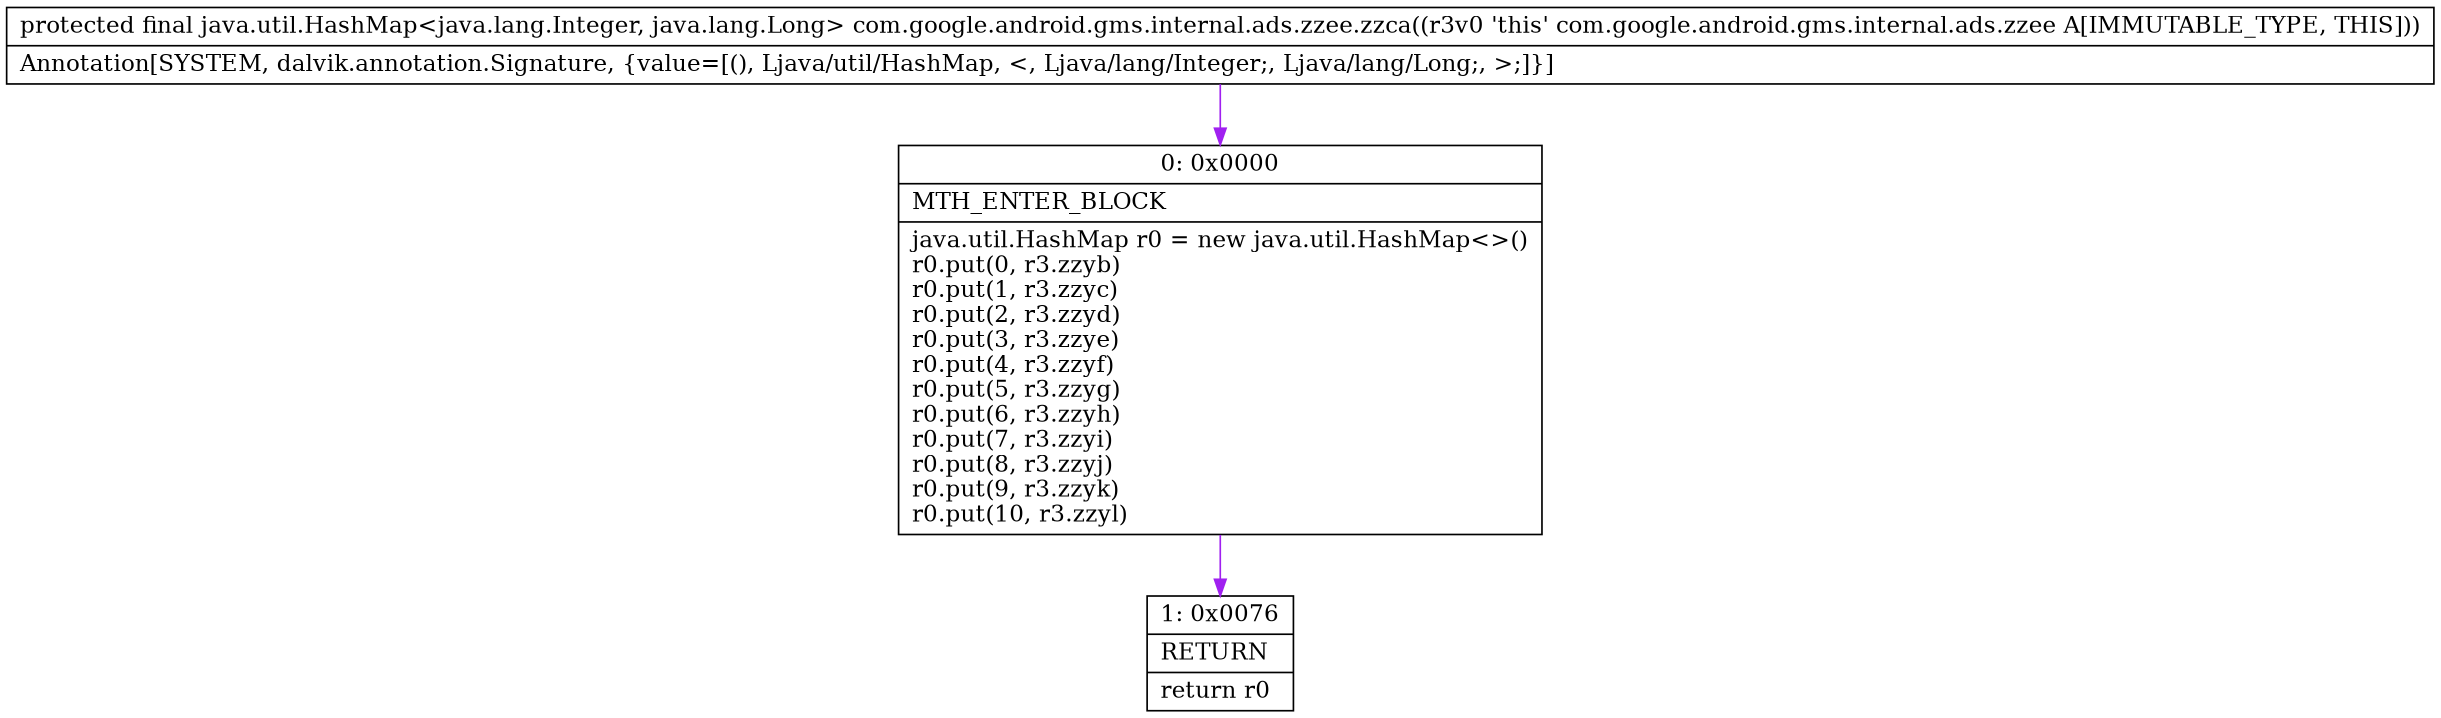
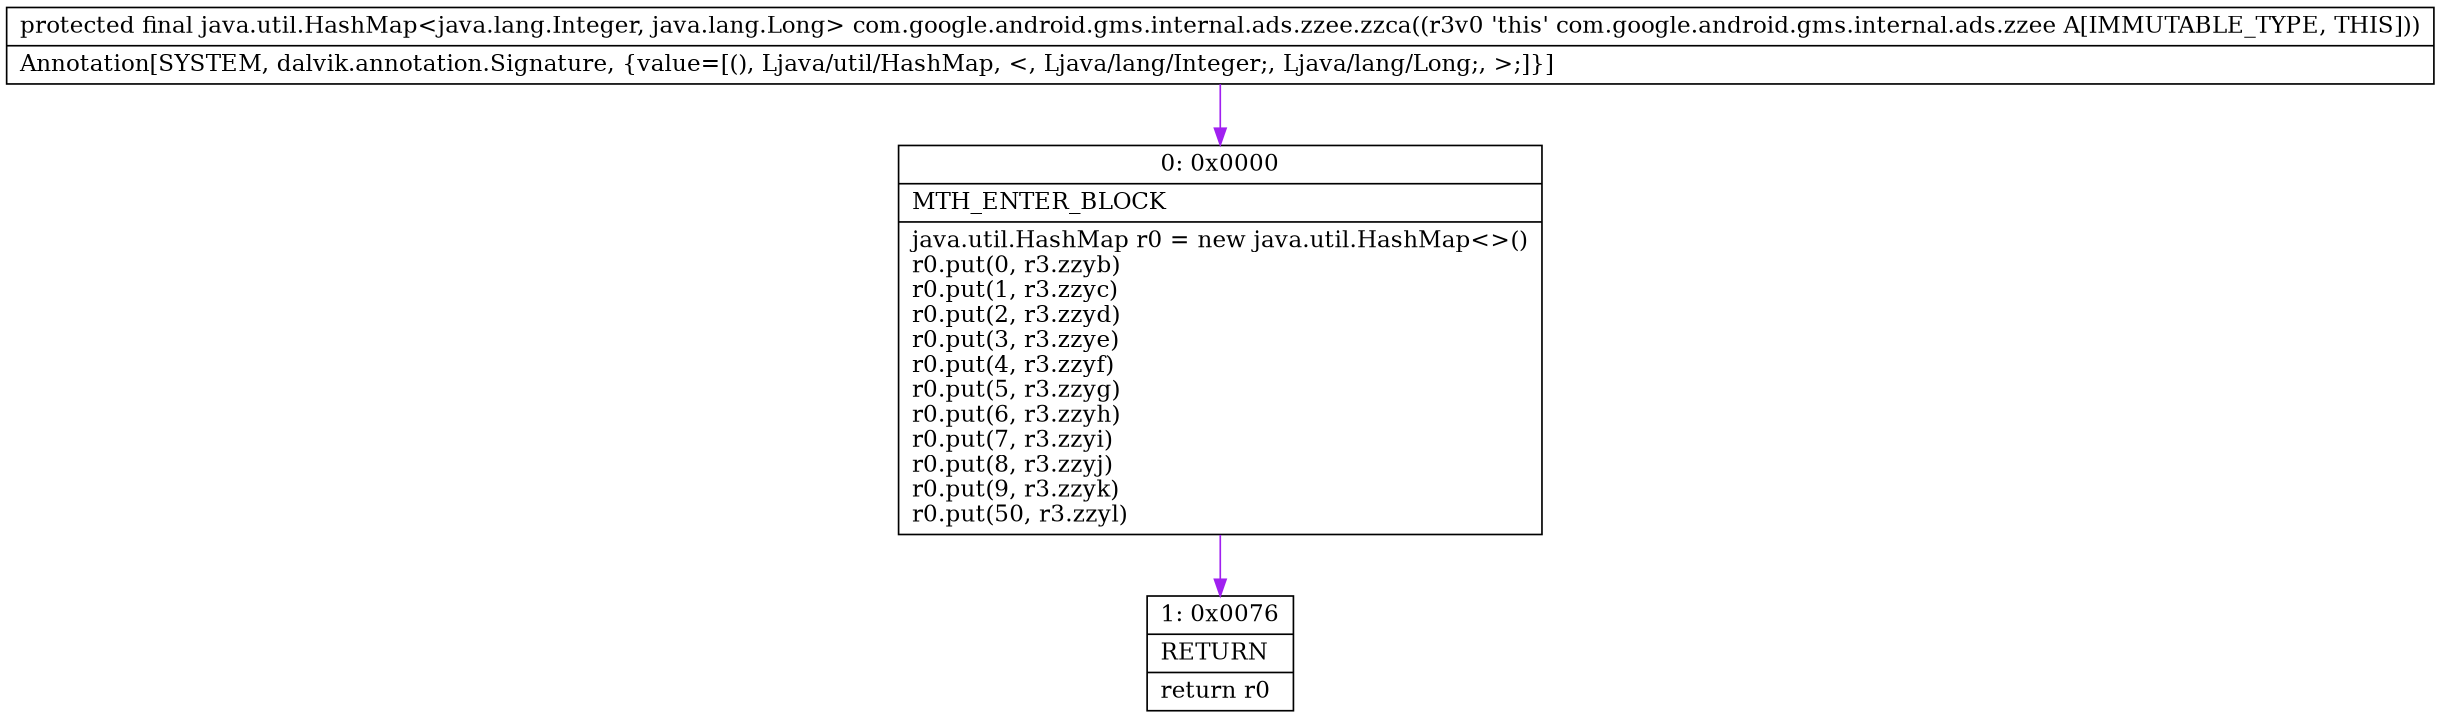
(1020, 515) -> (1020, 515)
